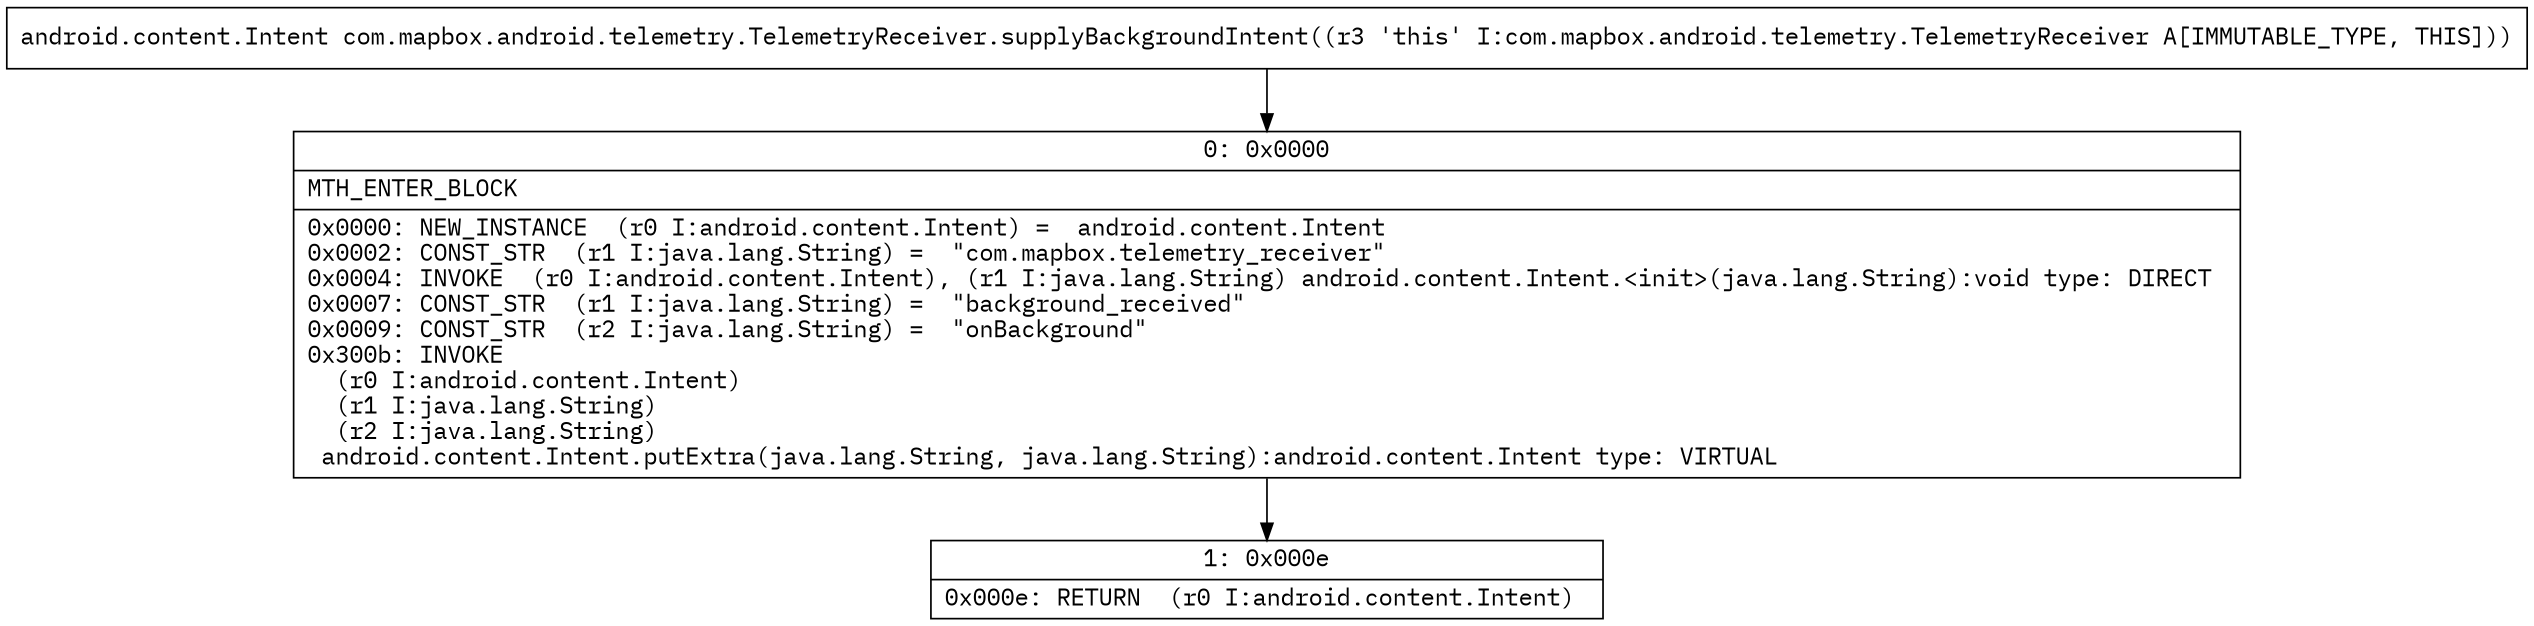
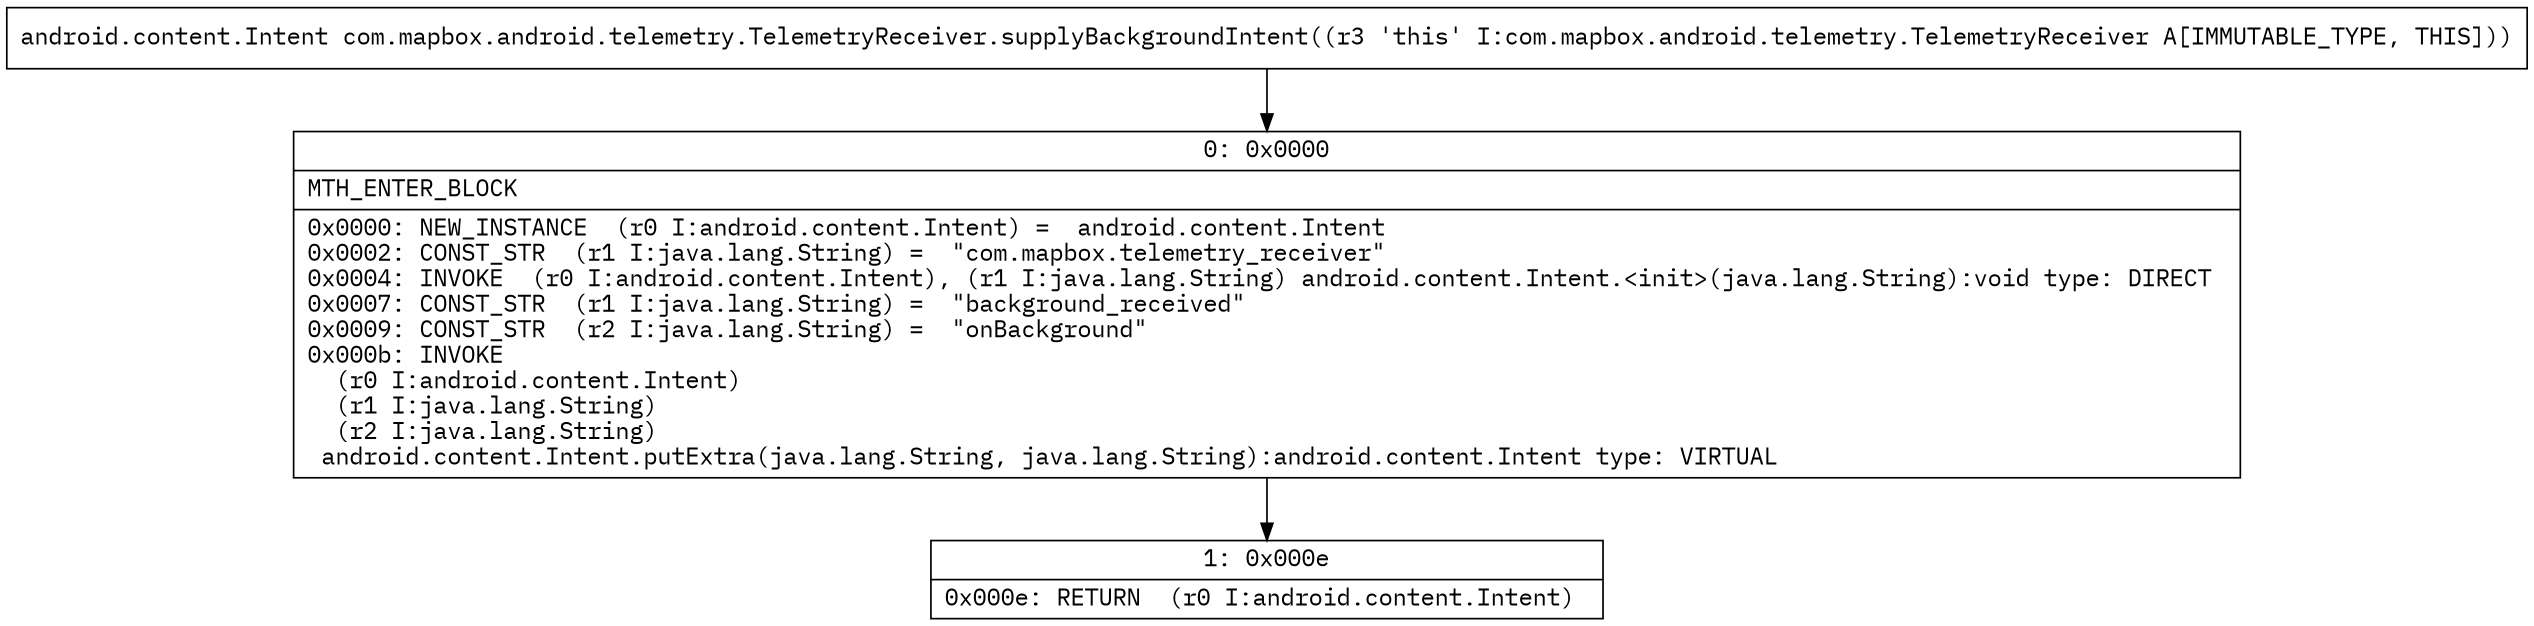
(420, 356) -> (420, 356)
